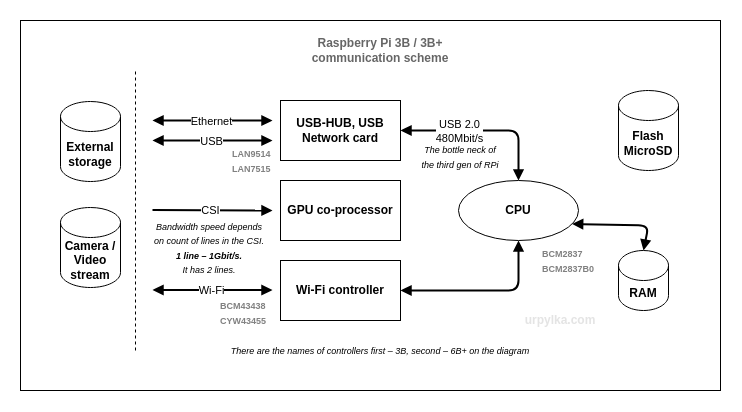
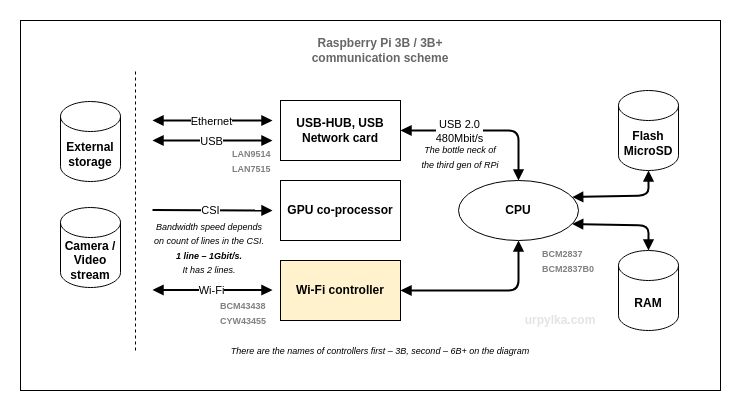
none -> (618, 196)
(644, 281) -> (649, 291)
(341, 291) -> (341, 291)
